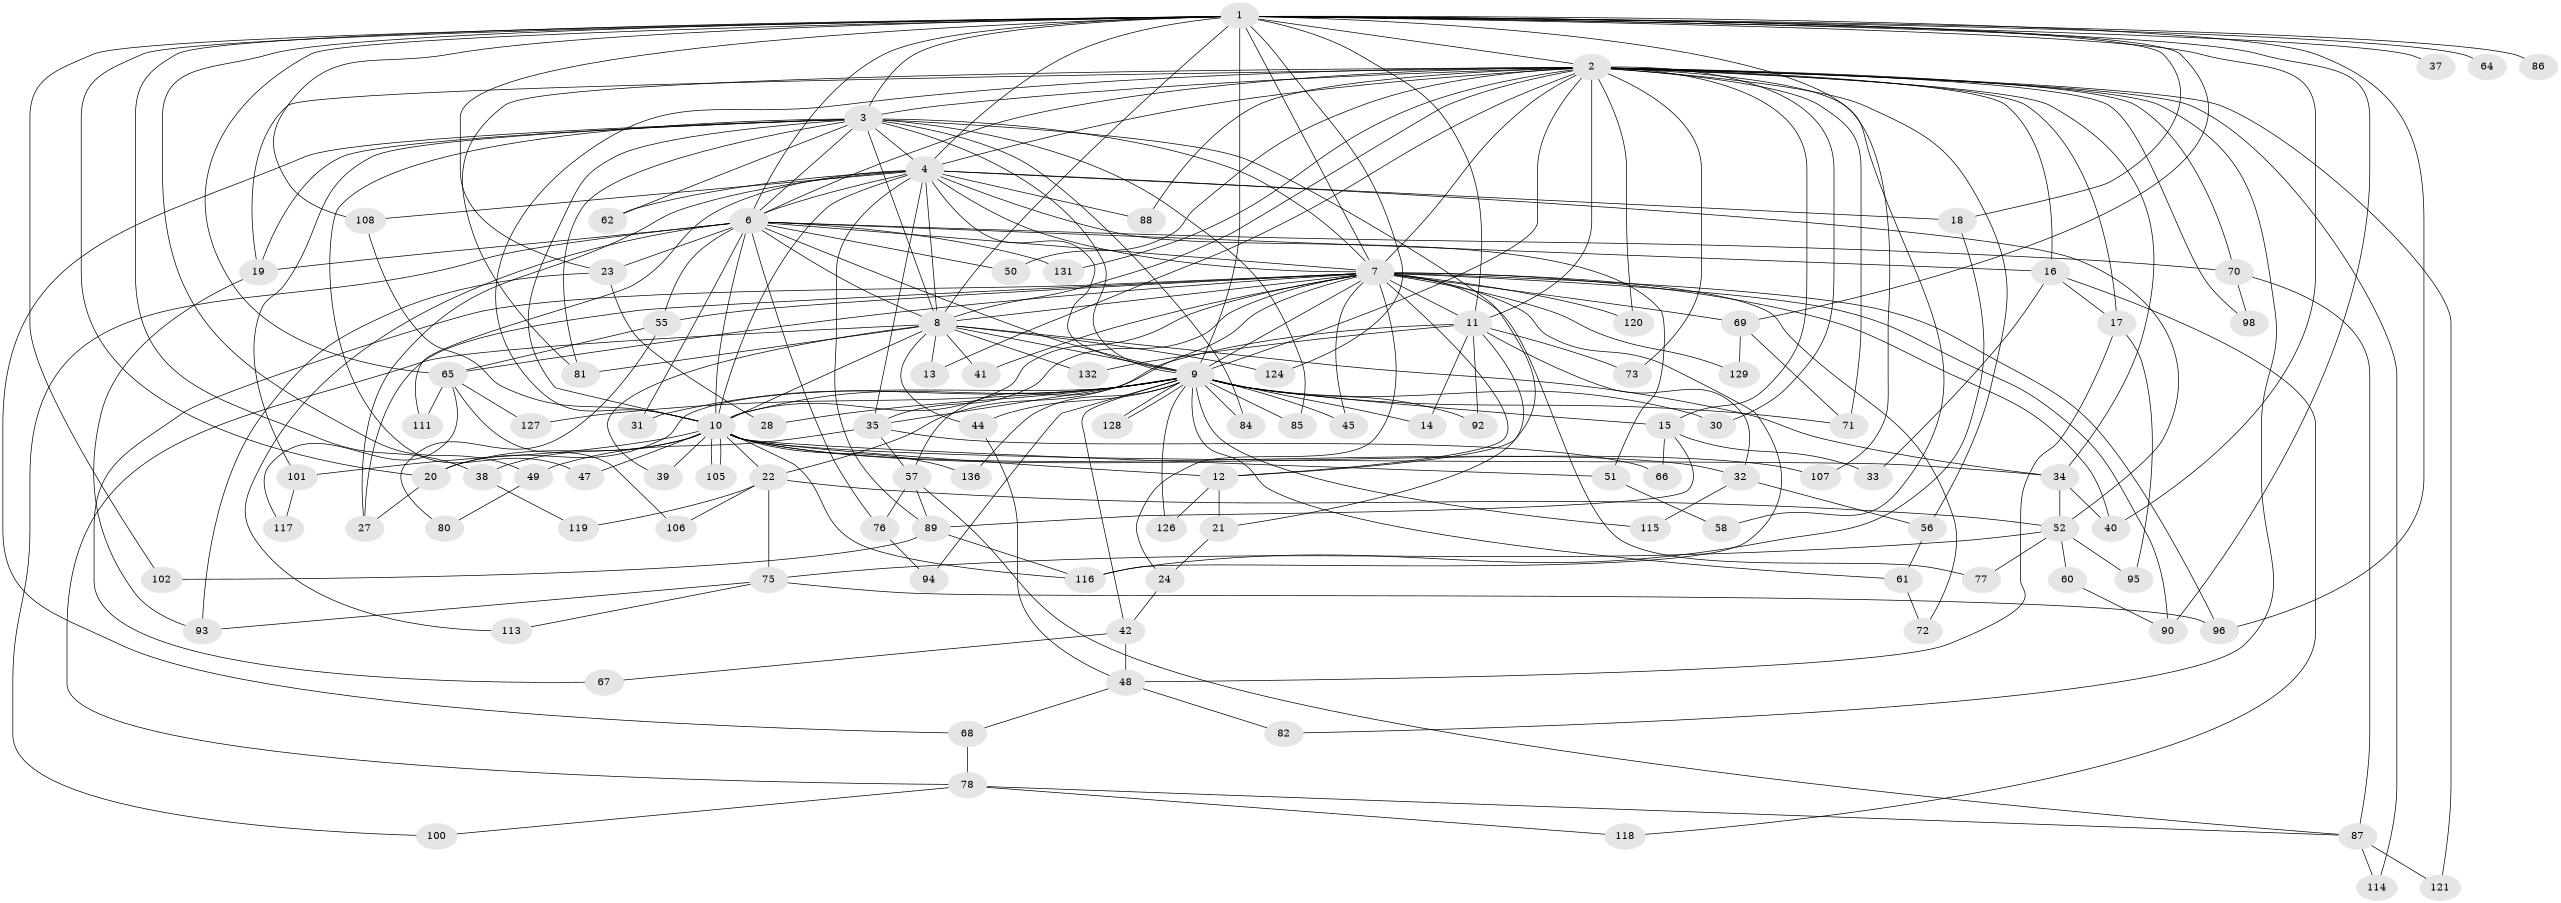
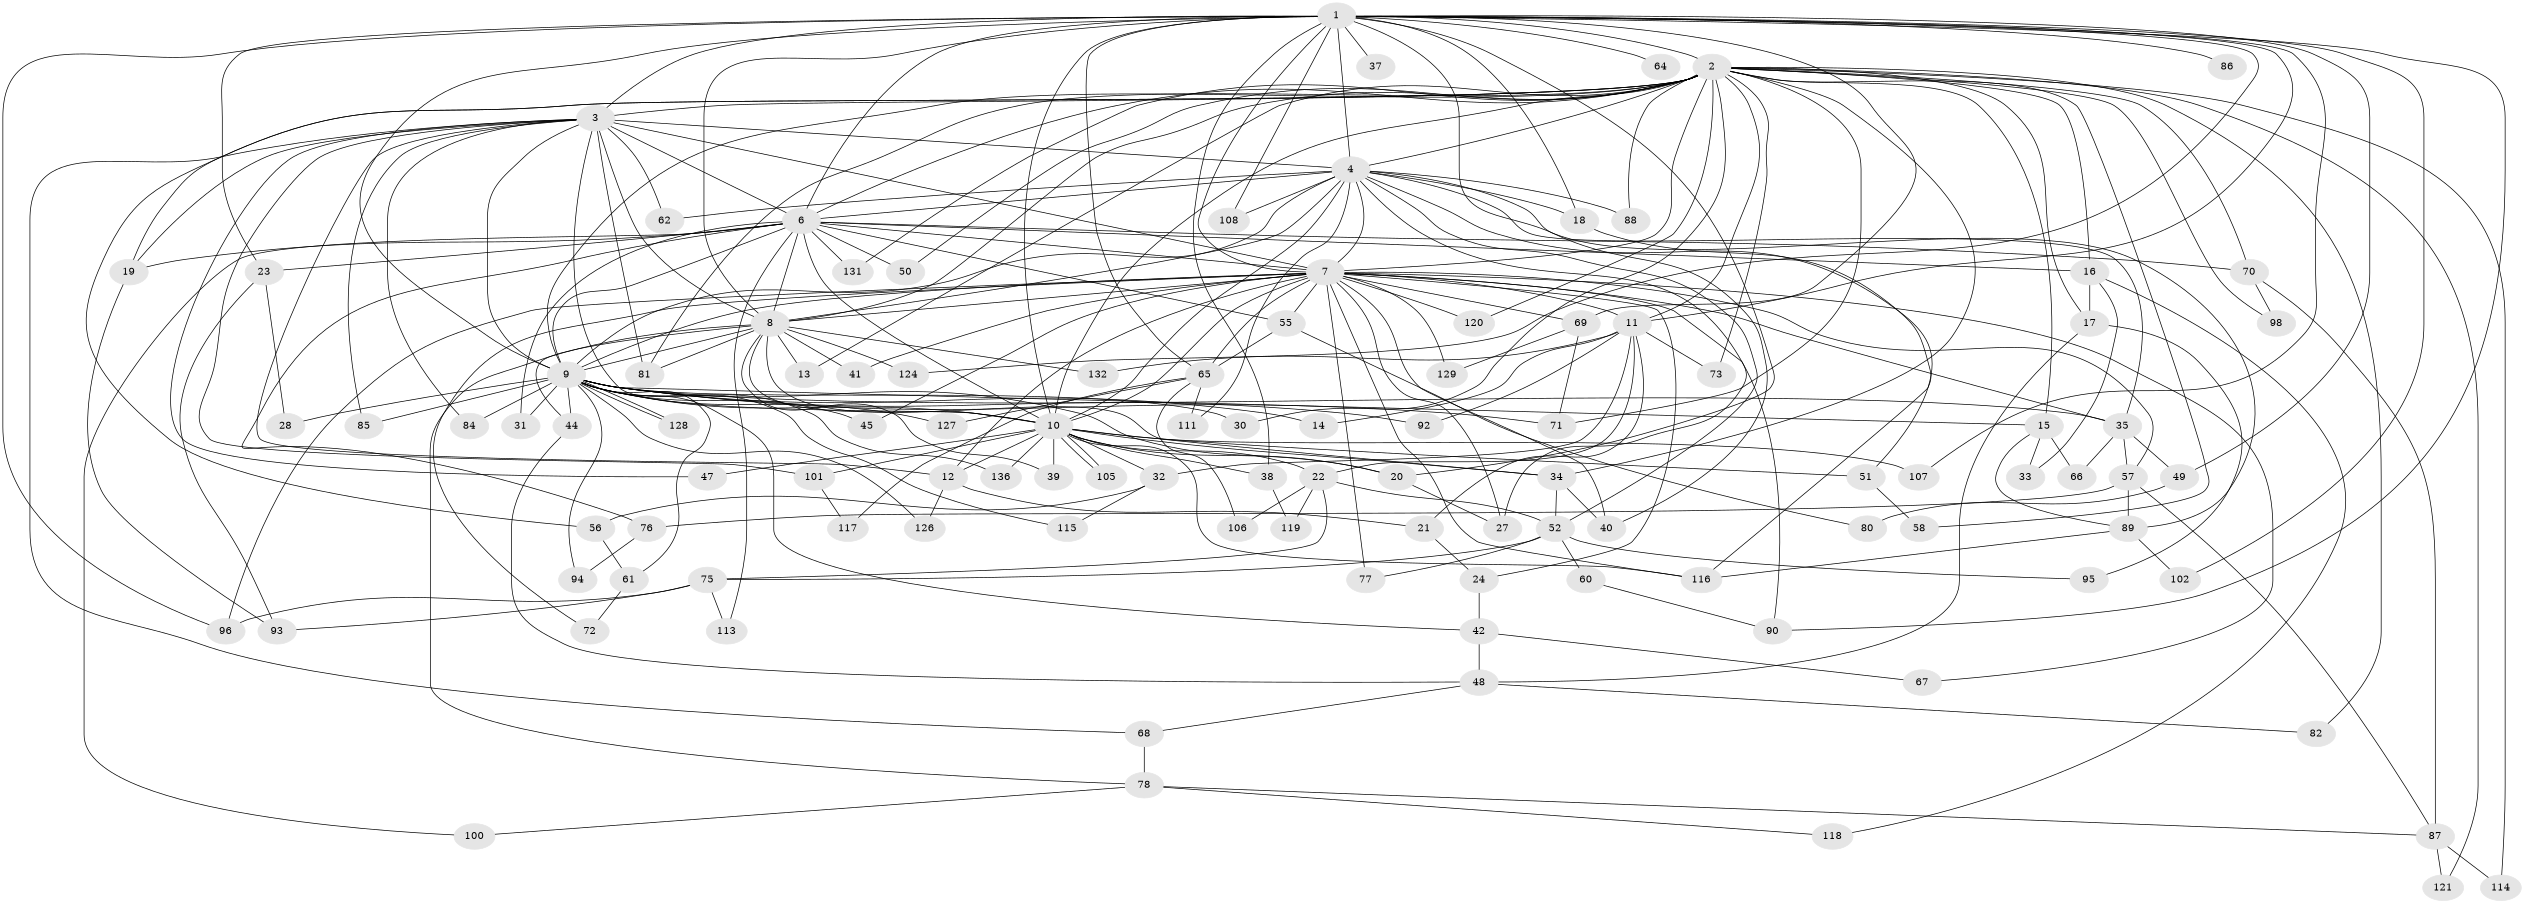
(497, 383) -> (1048, 111)
